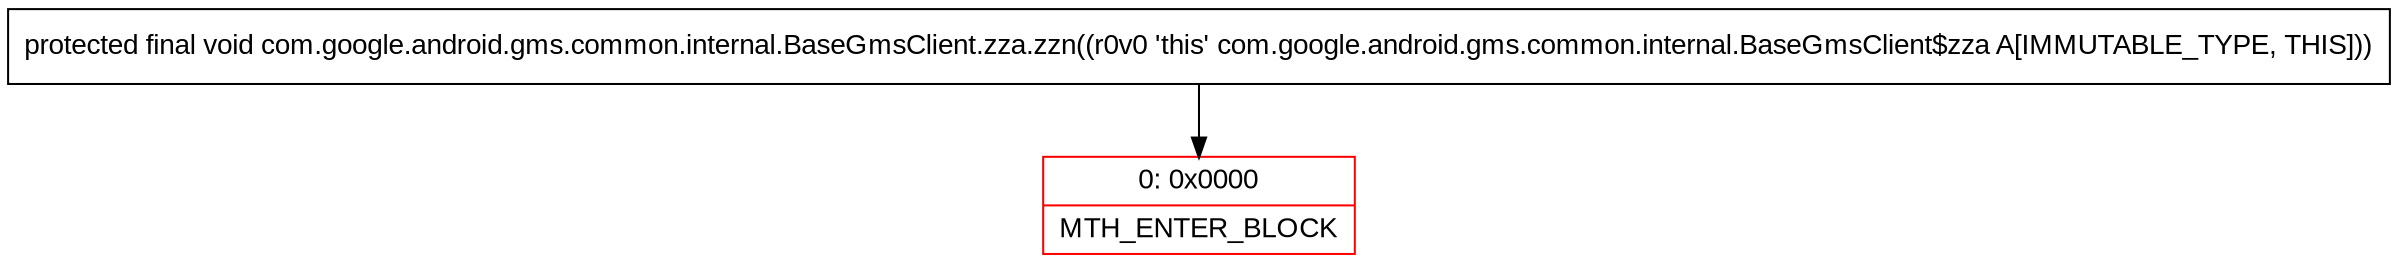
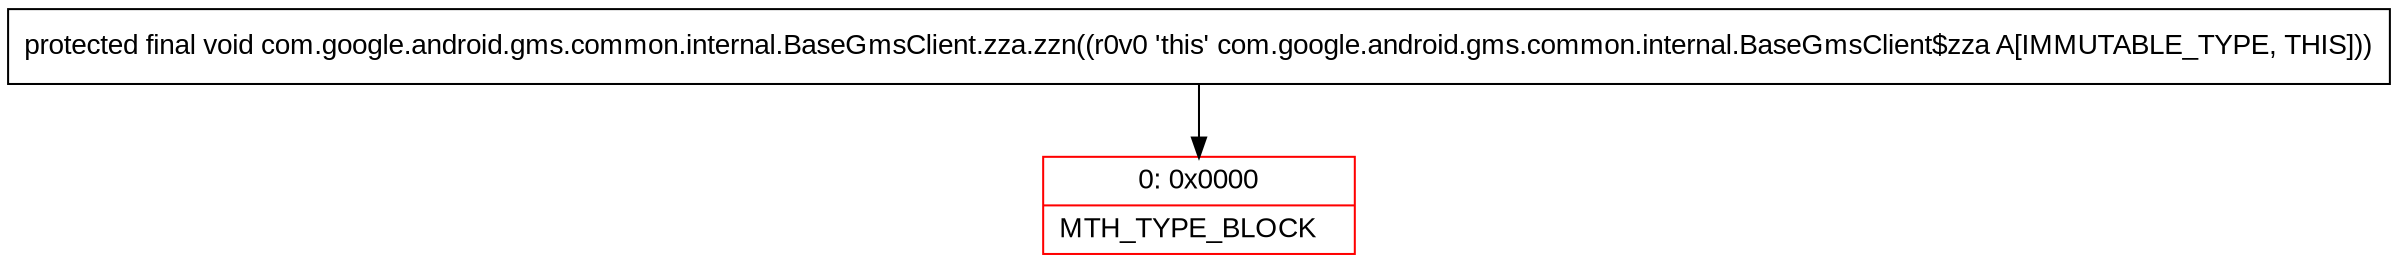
(1199, 229) -> (1188, 229)
